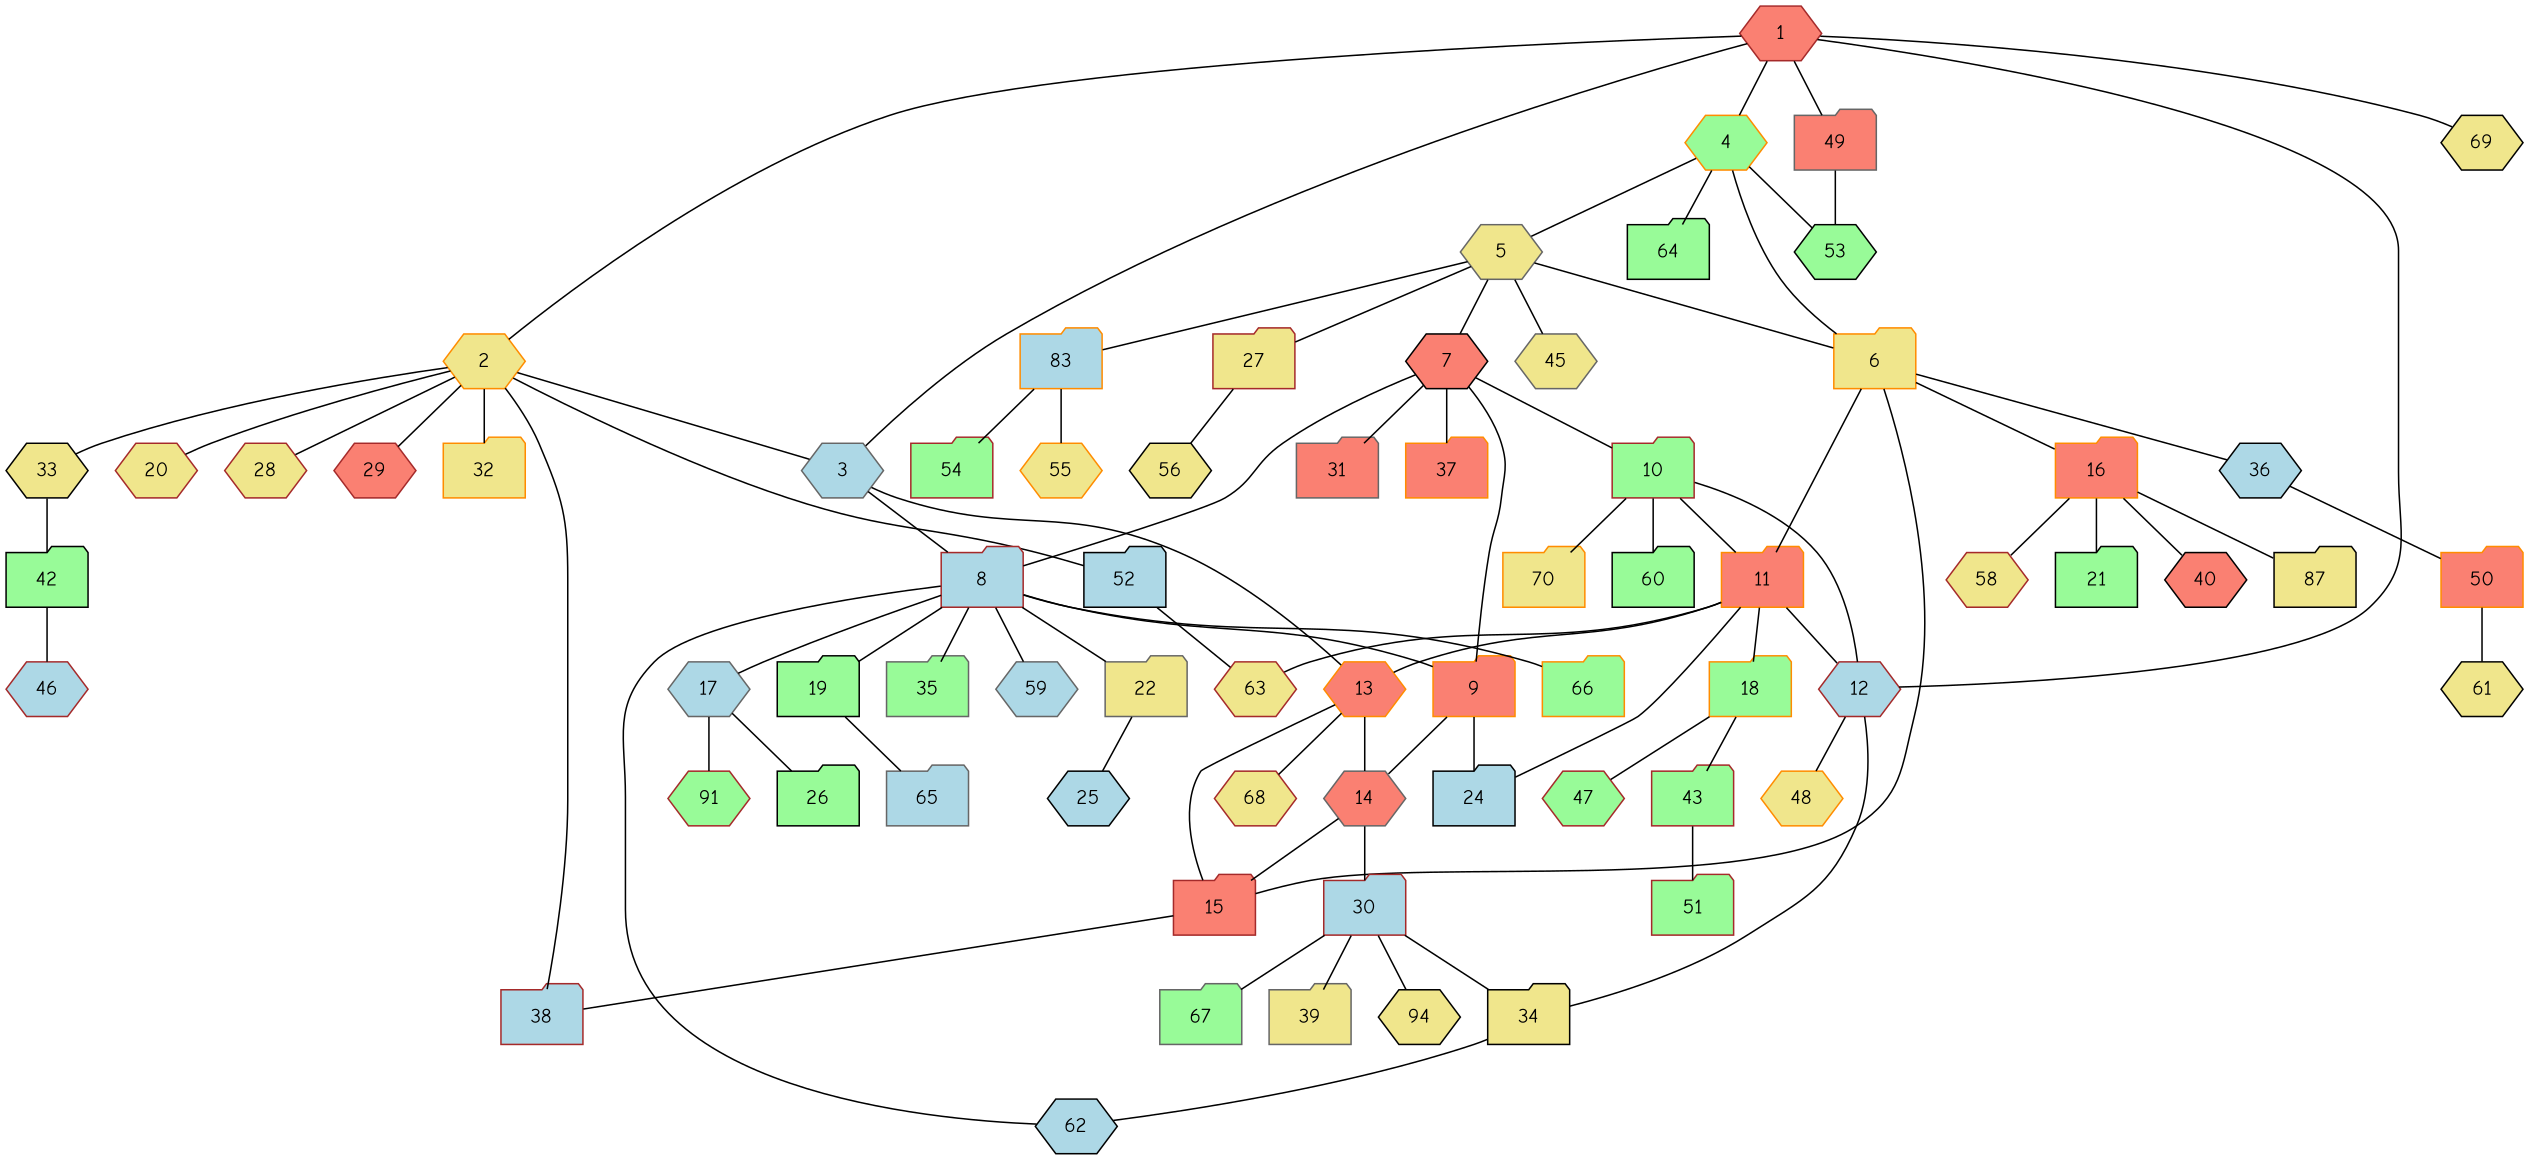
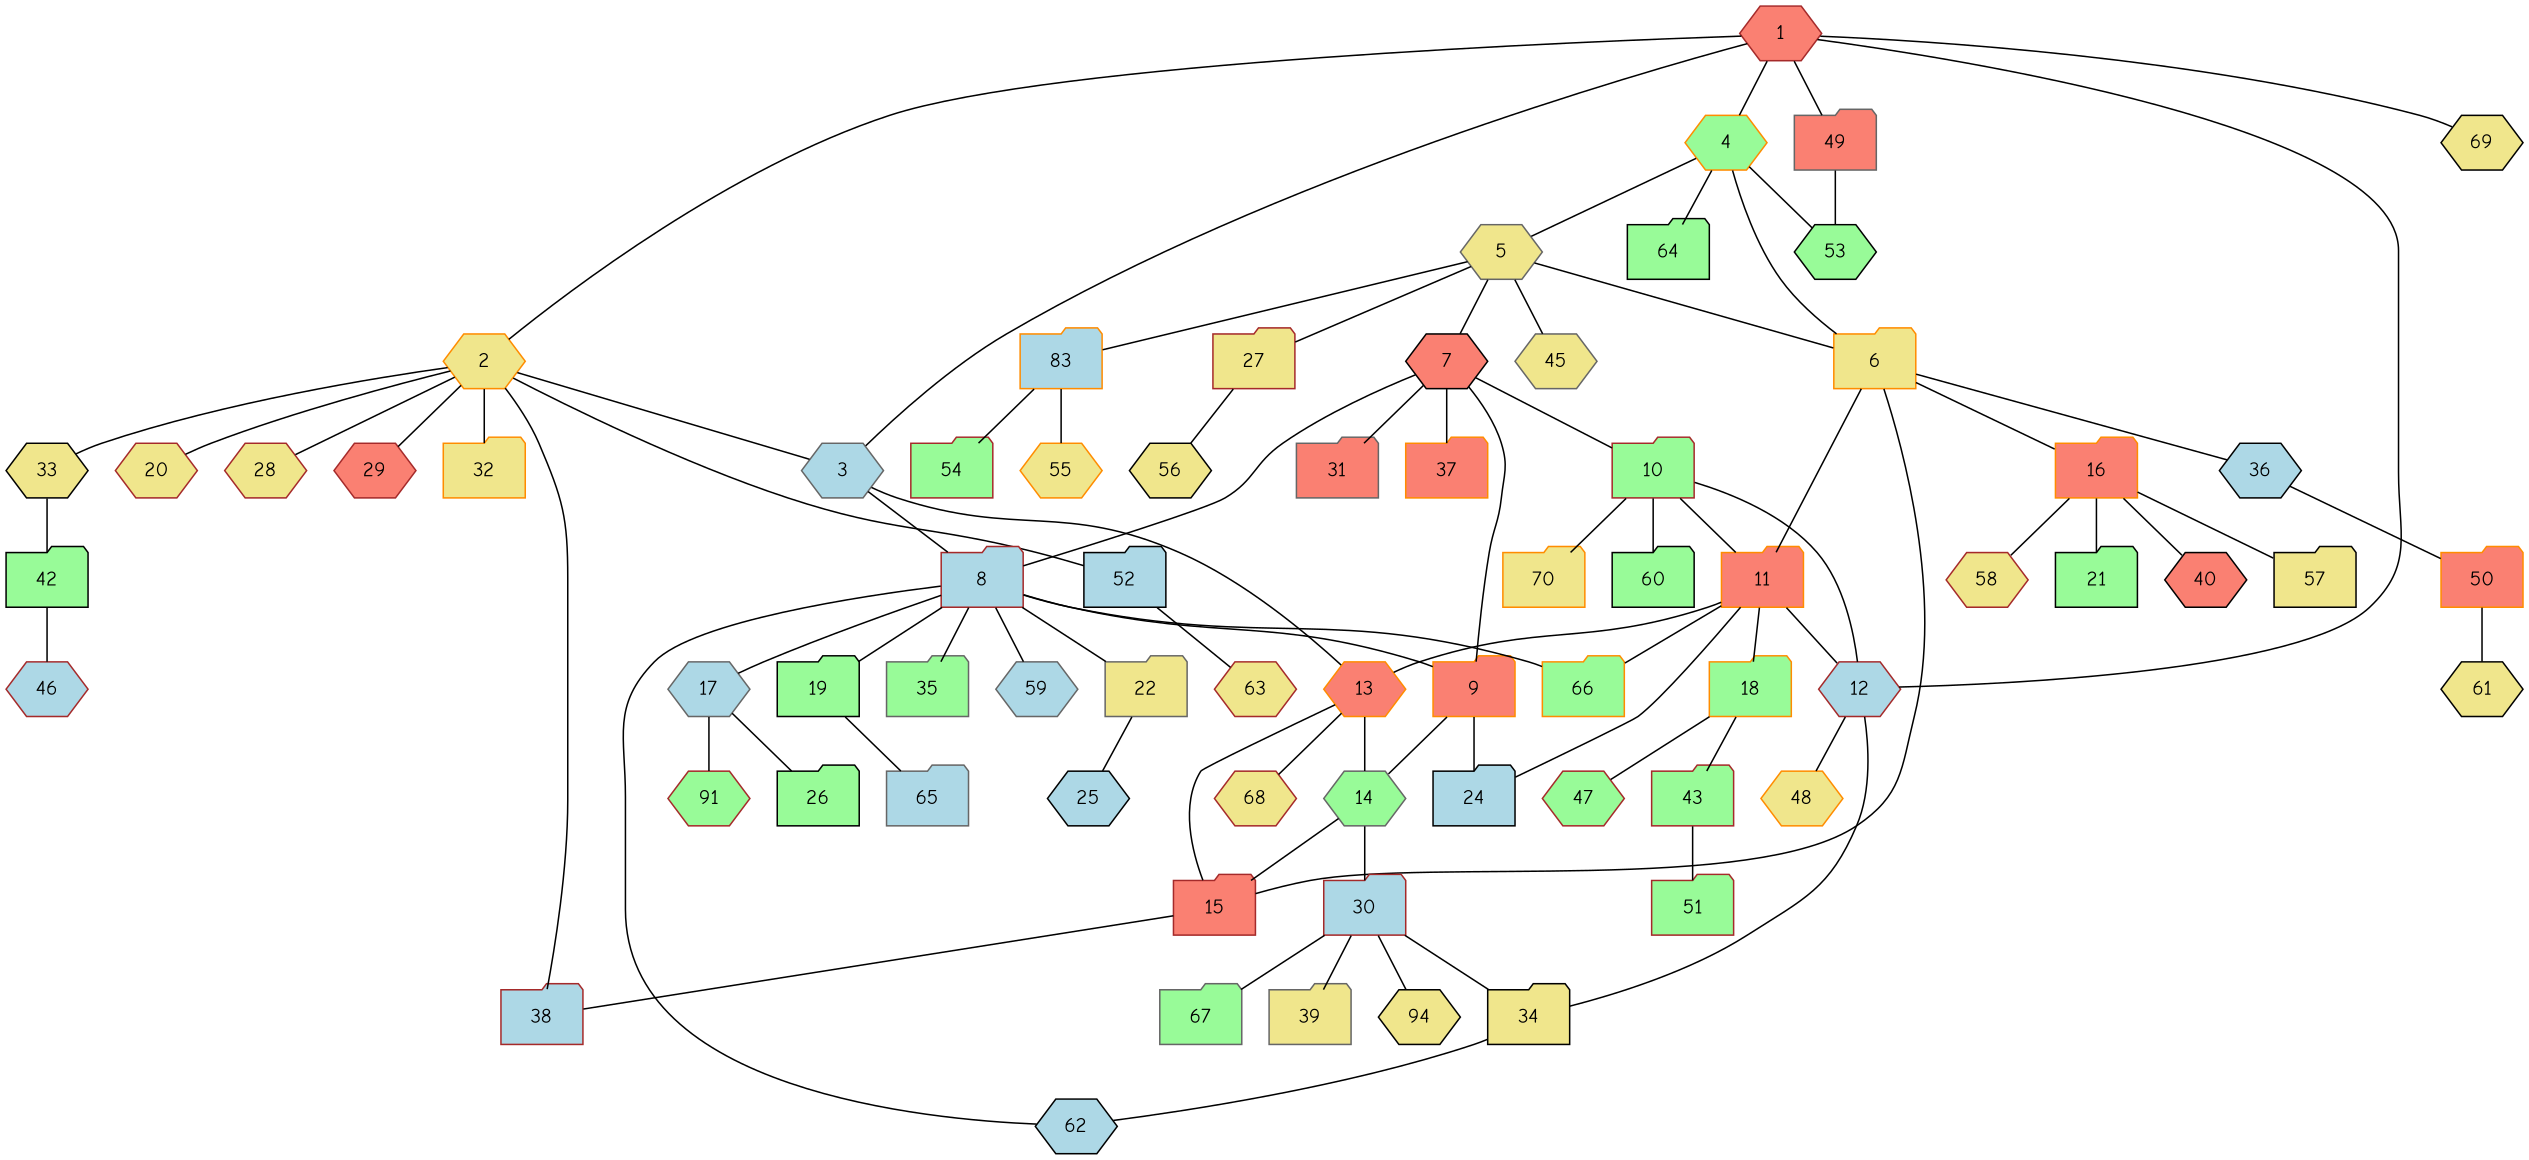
(2315, 580) -> (2315, 580)
(1469, 636) -> (1673, 634)
(1365, 798) -> (1365, 798)
